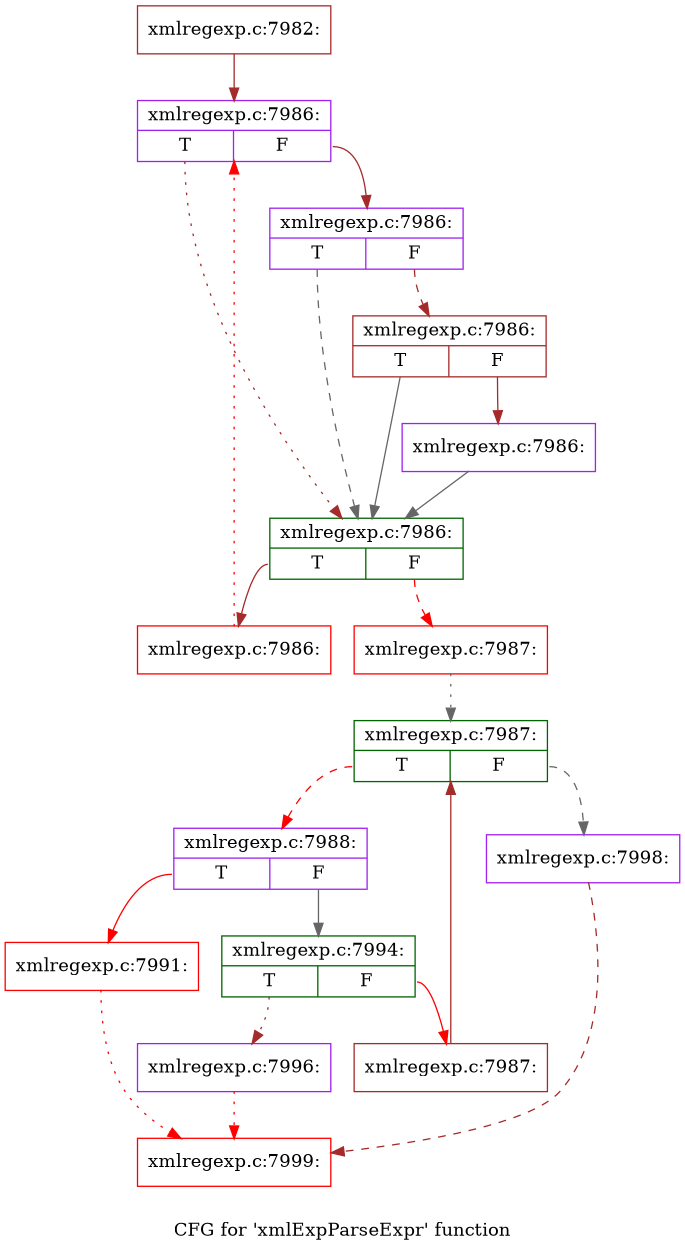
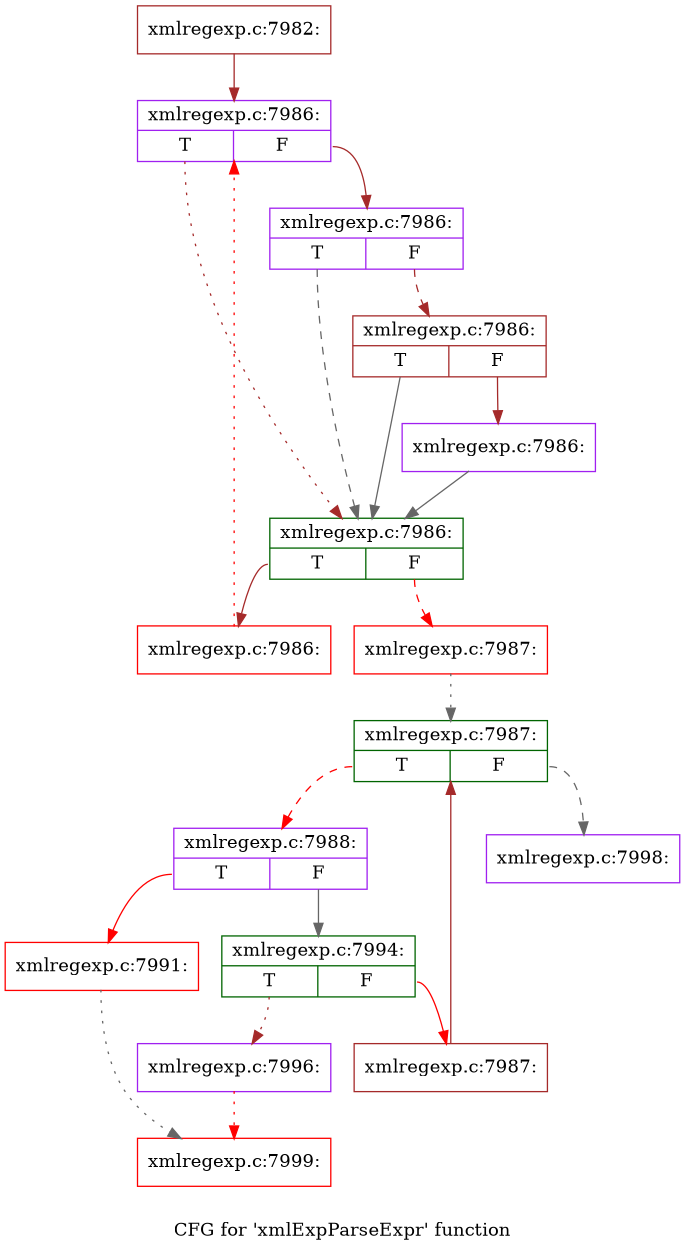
(115, 1071) -> (115, 1071)
(557, 1094) -> none
